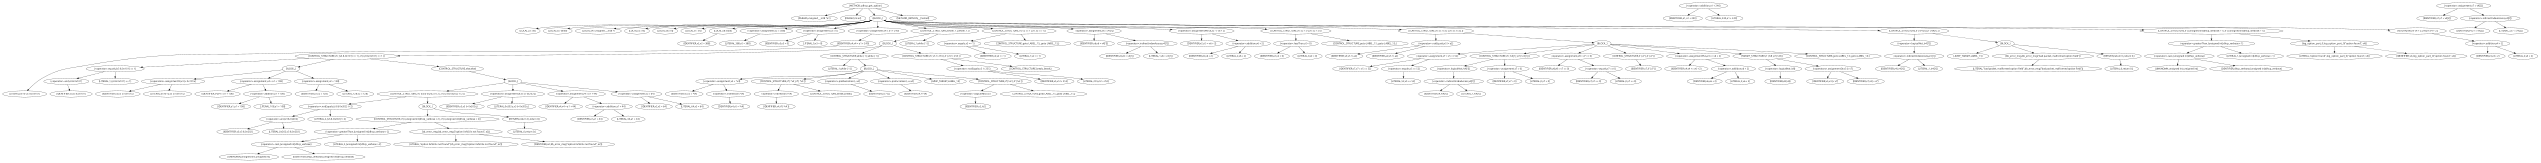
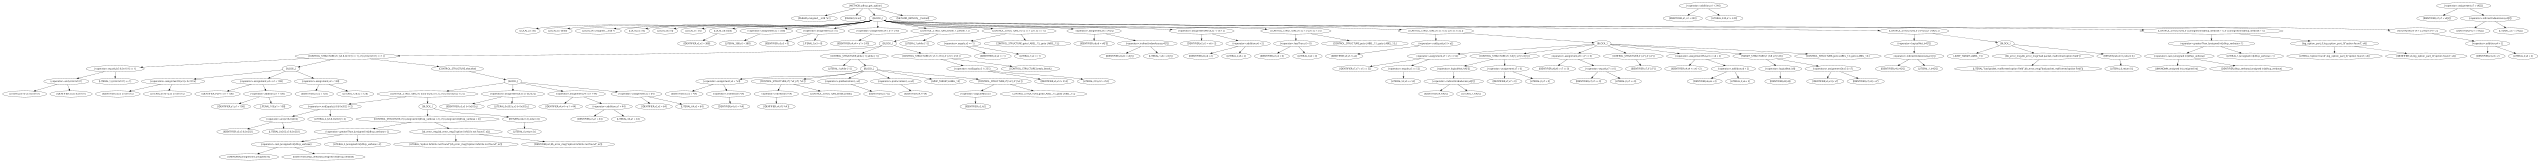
(430, 51) -> (46, 87)
(1385, 56) -> none
